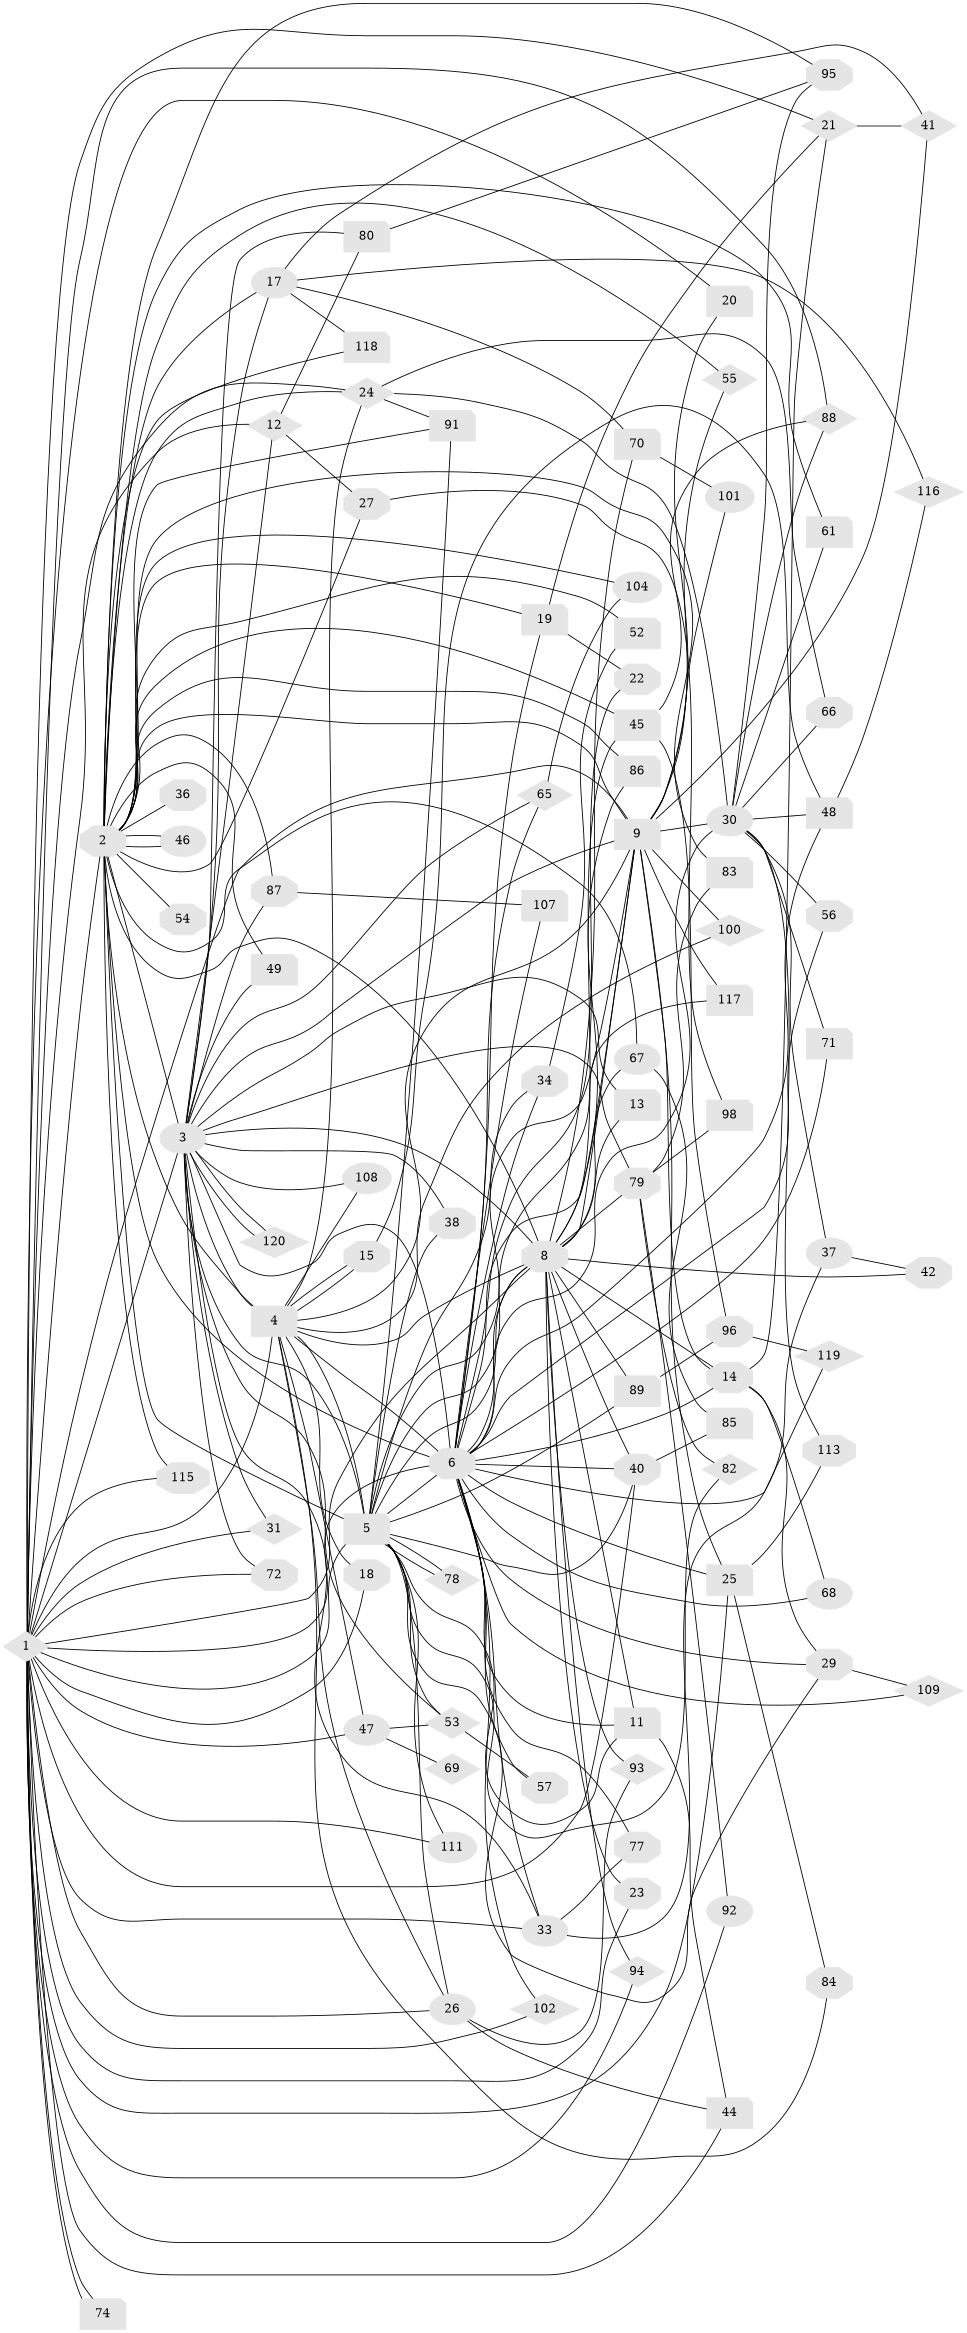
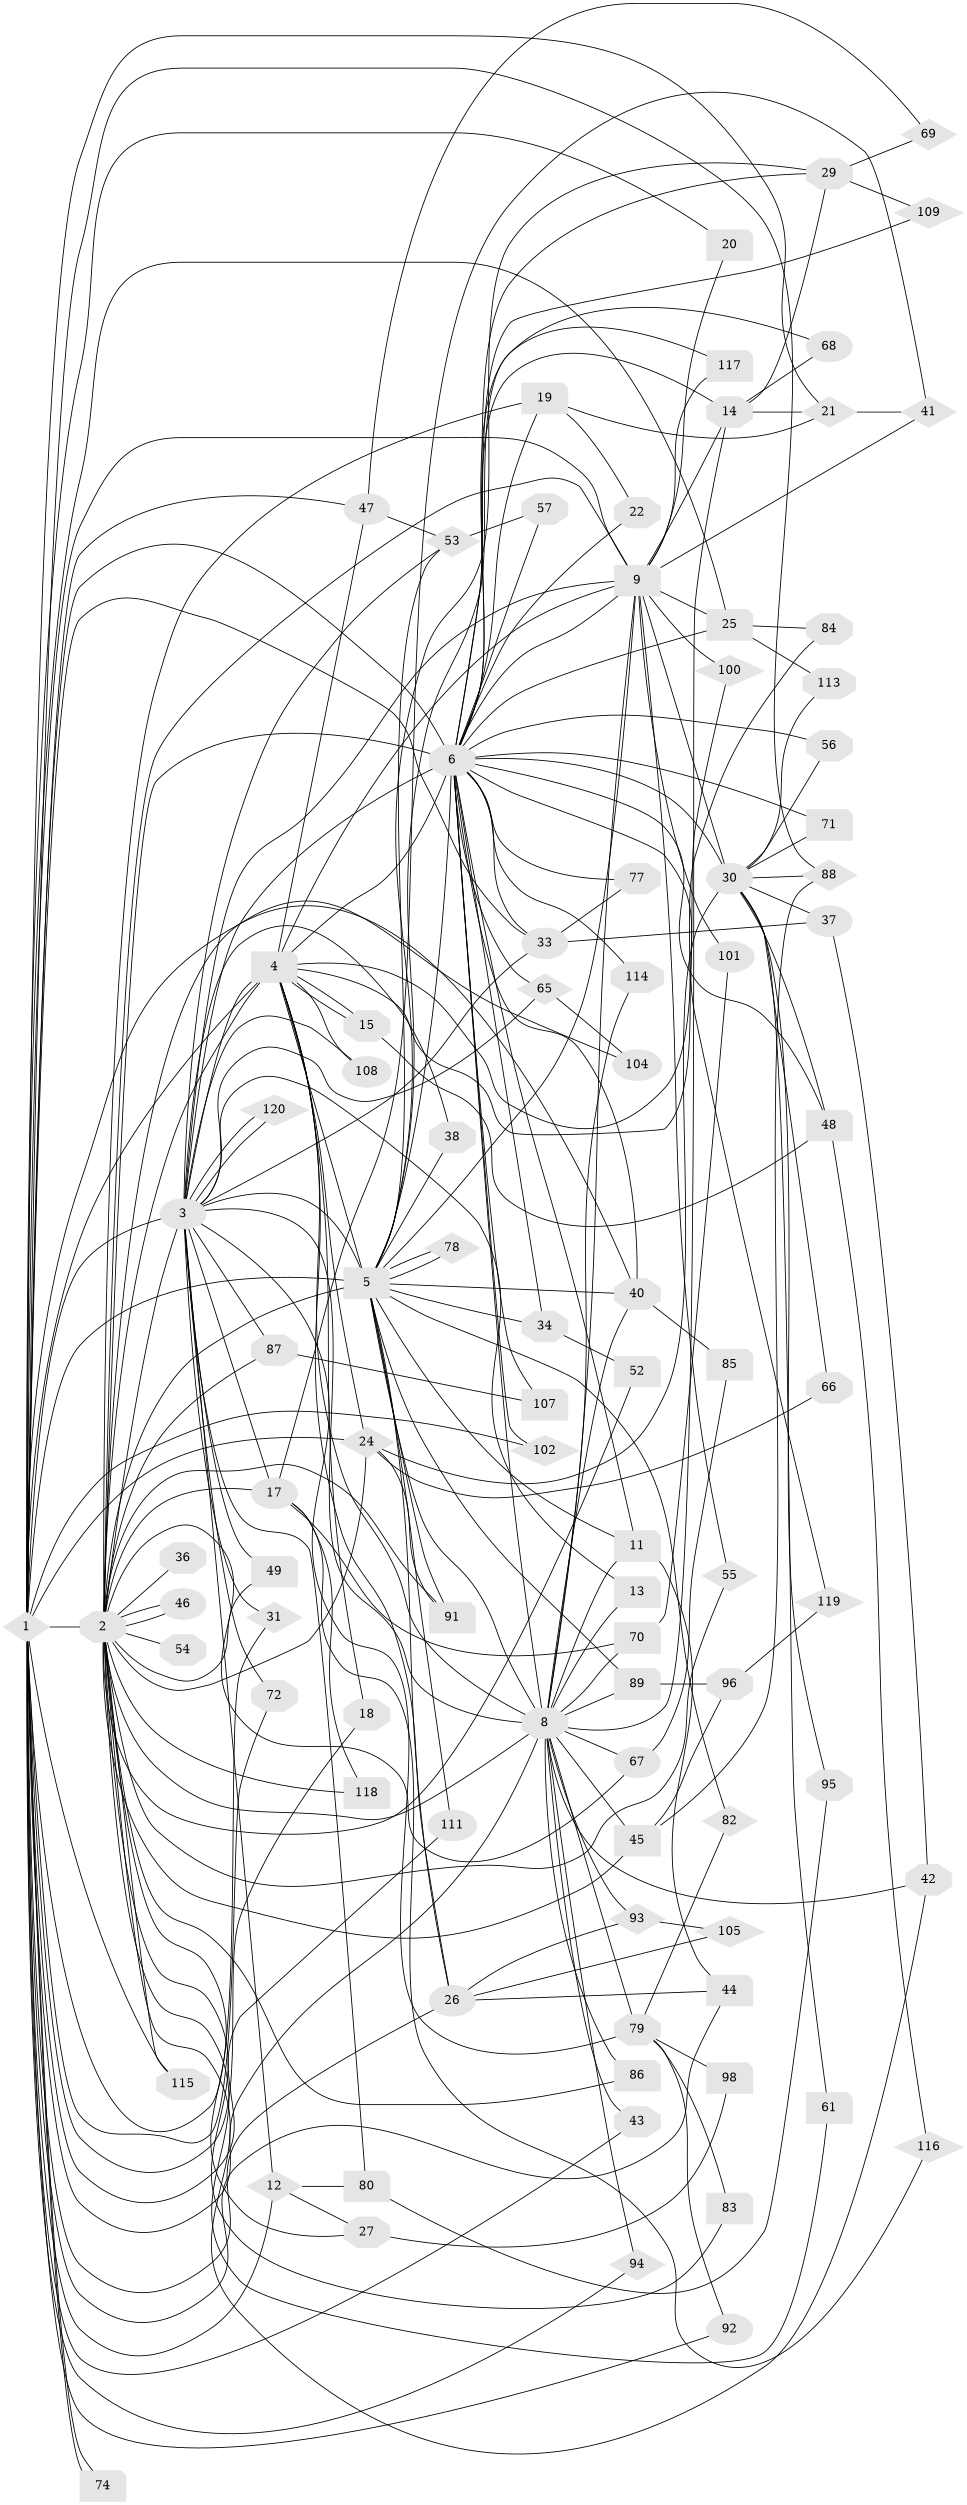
(197, 142) -> (347, 2401)
none -> (881, 153)
none -> (637, 977)
(637, 1893) -> (637, 2122)
none -> (730, 1932)
